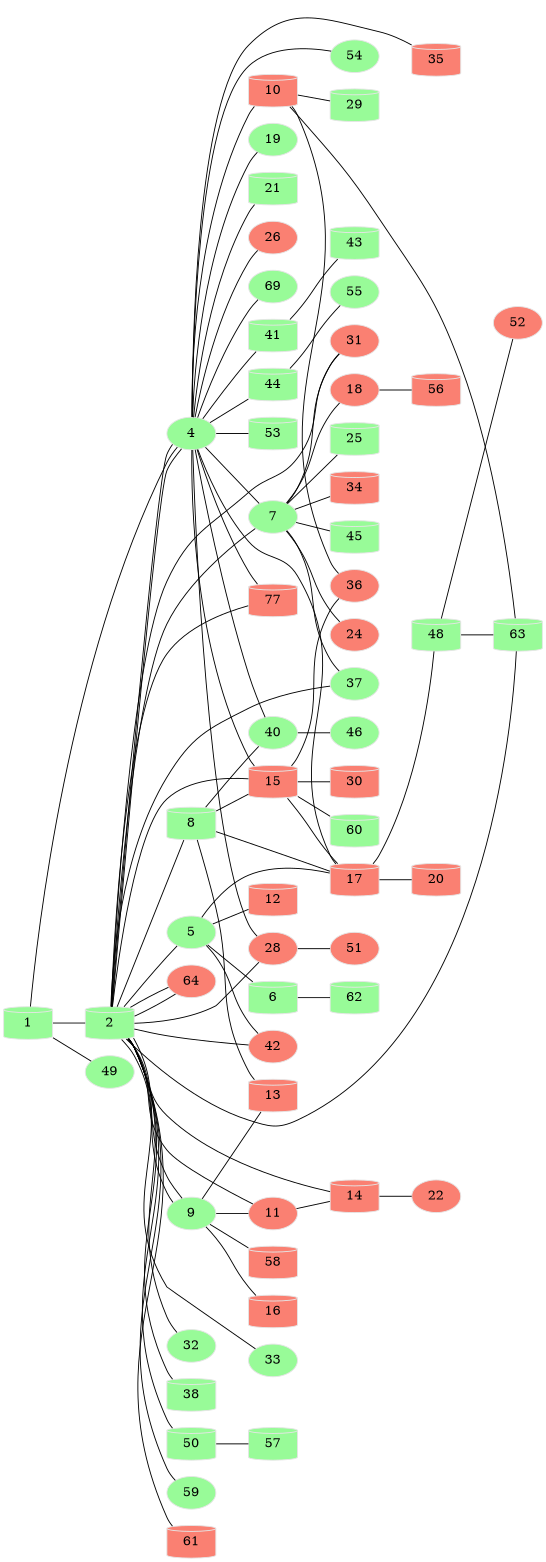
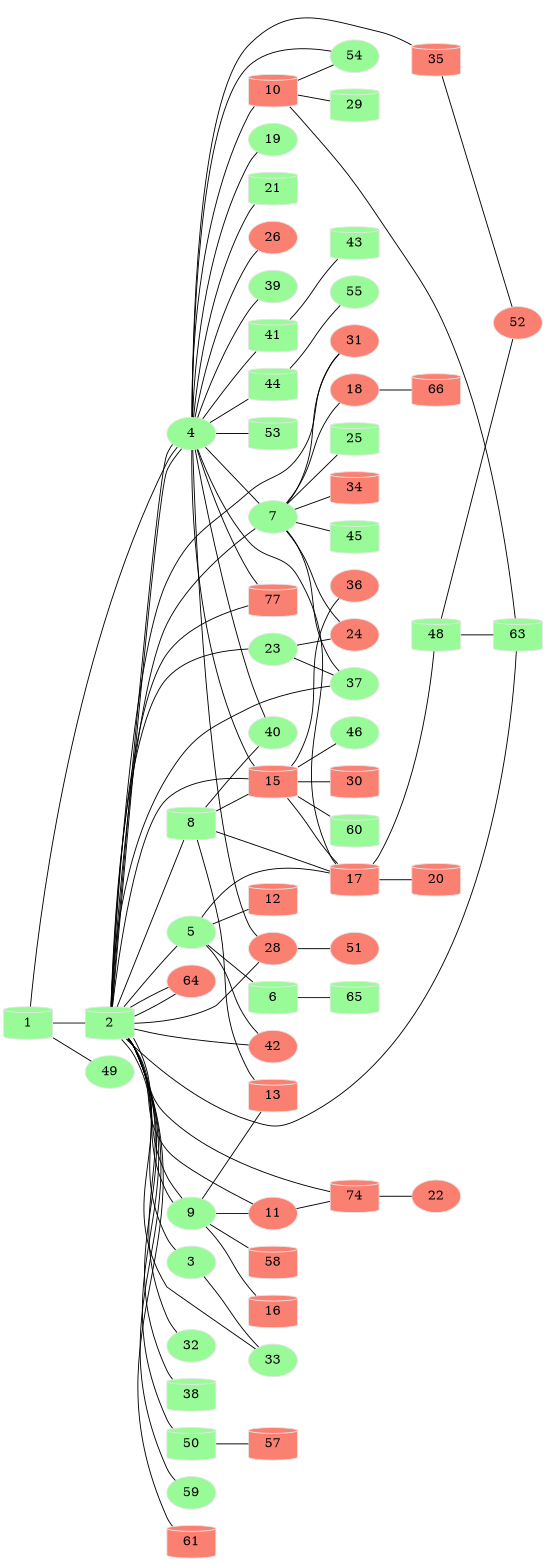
none -> (477, 192)
(273, 287) -> (273, 287)
(311, 352) -> (316, 73)
(436, 390) -> (436, 390)
none -> (273, 649)
(321, 733) -> (319, 754)
(355, 998) -> (355, 998)
(355, 1196) -> (355, 1196)
none -> (191, 1262)
(273, 1444) -> (273, 1444)
